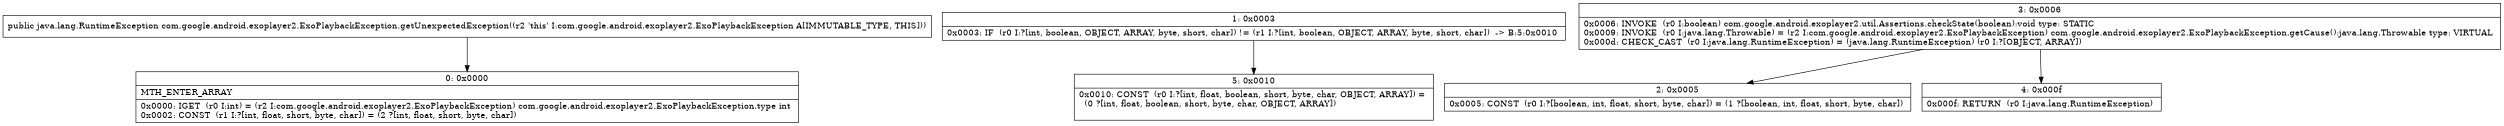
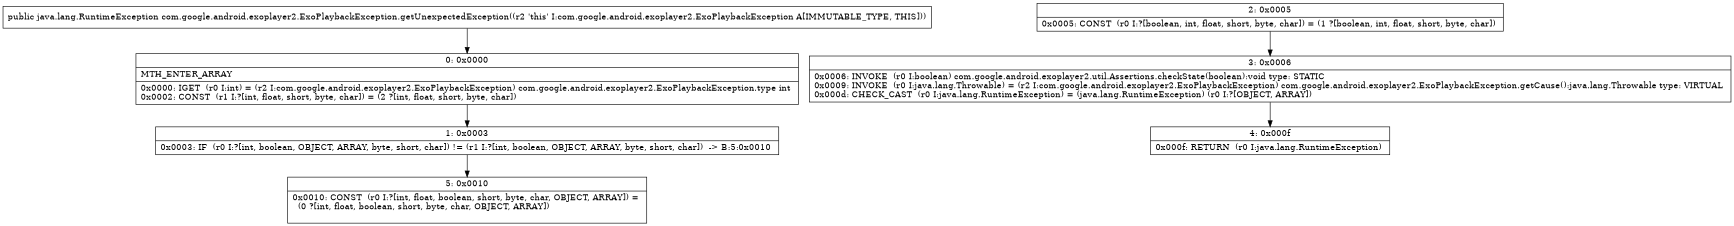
(1838, 66) -> (1270, 41)
none -> (467, 113)
